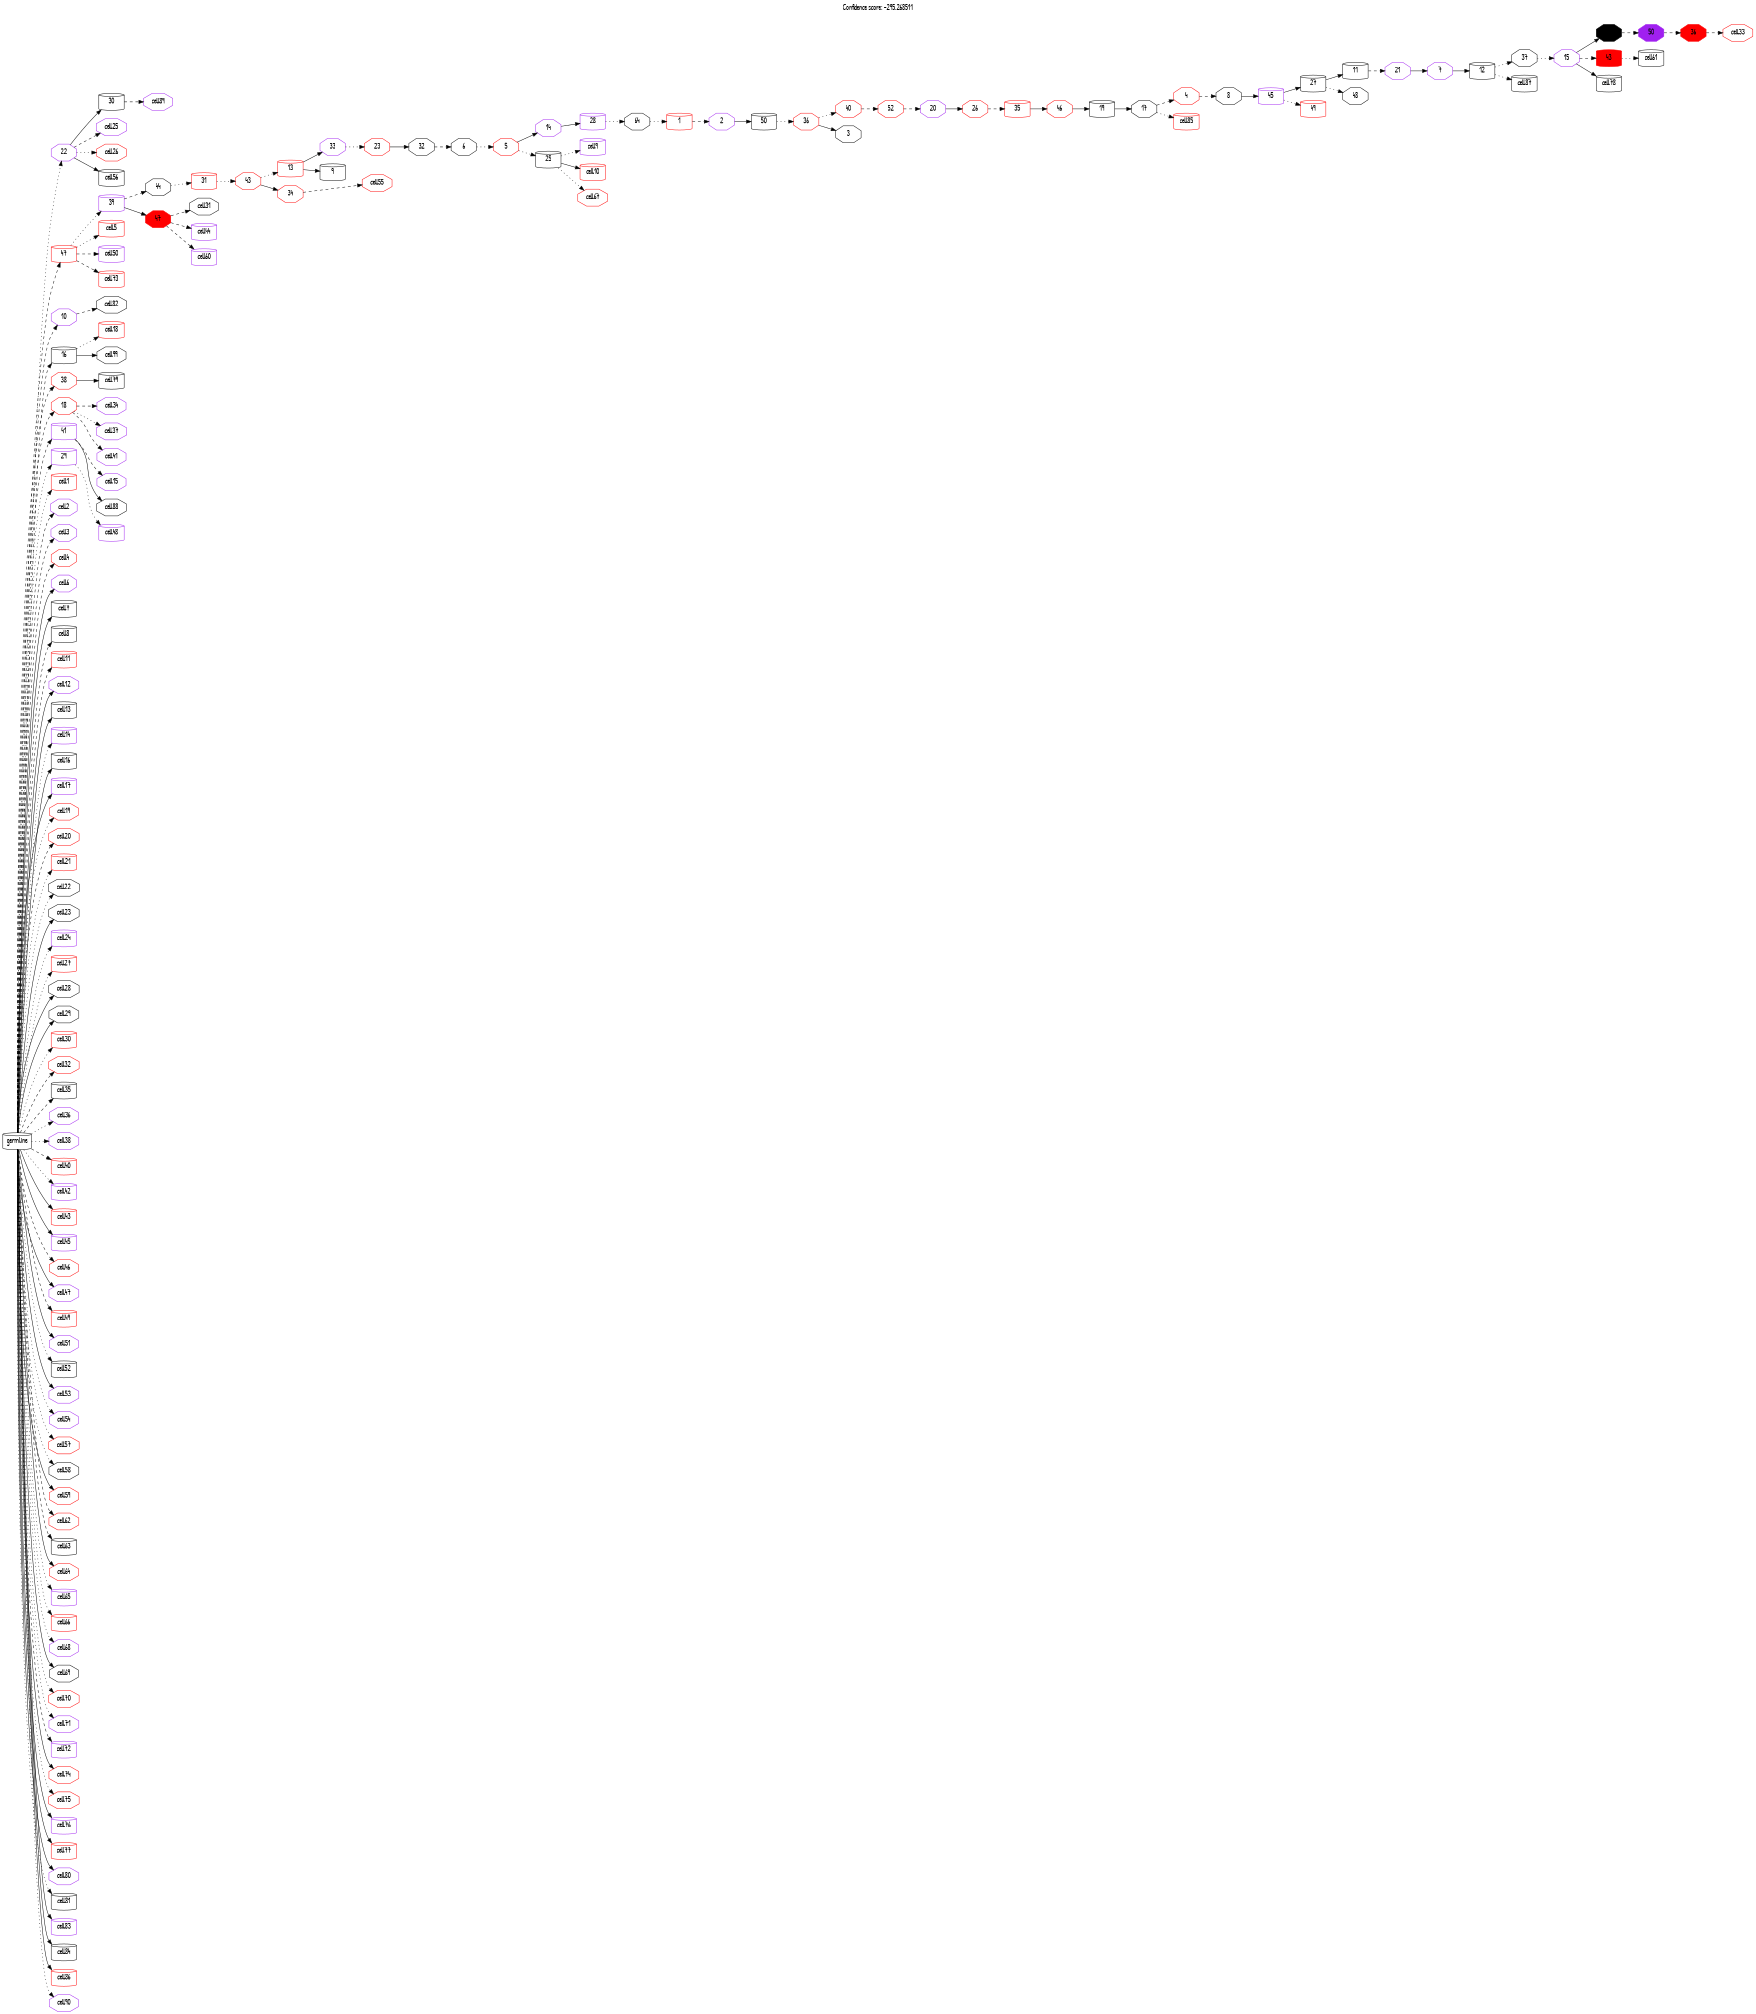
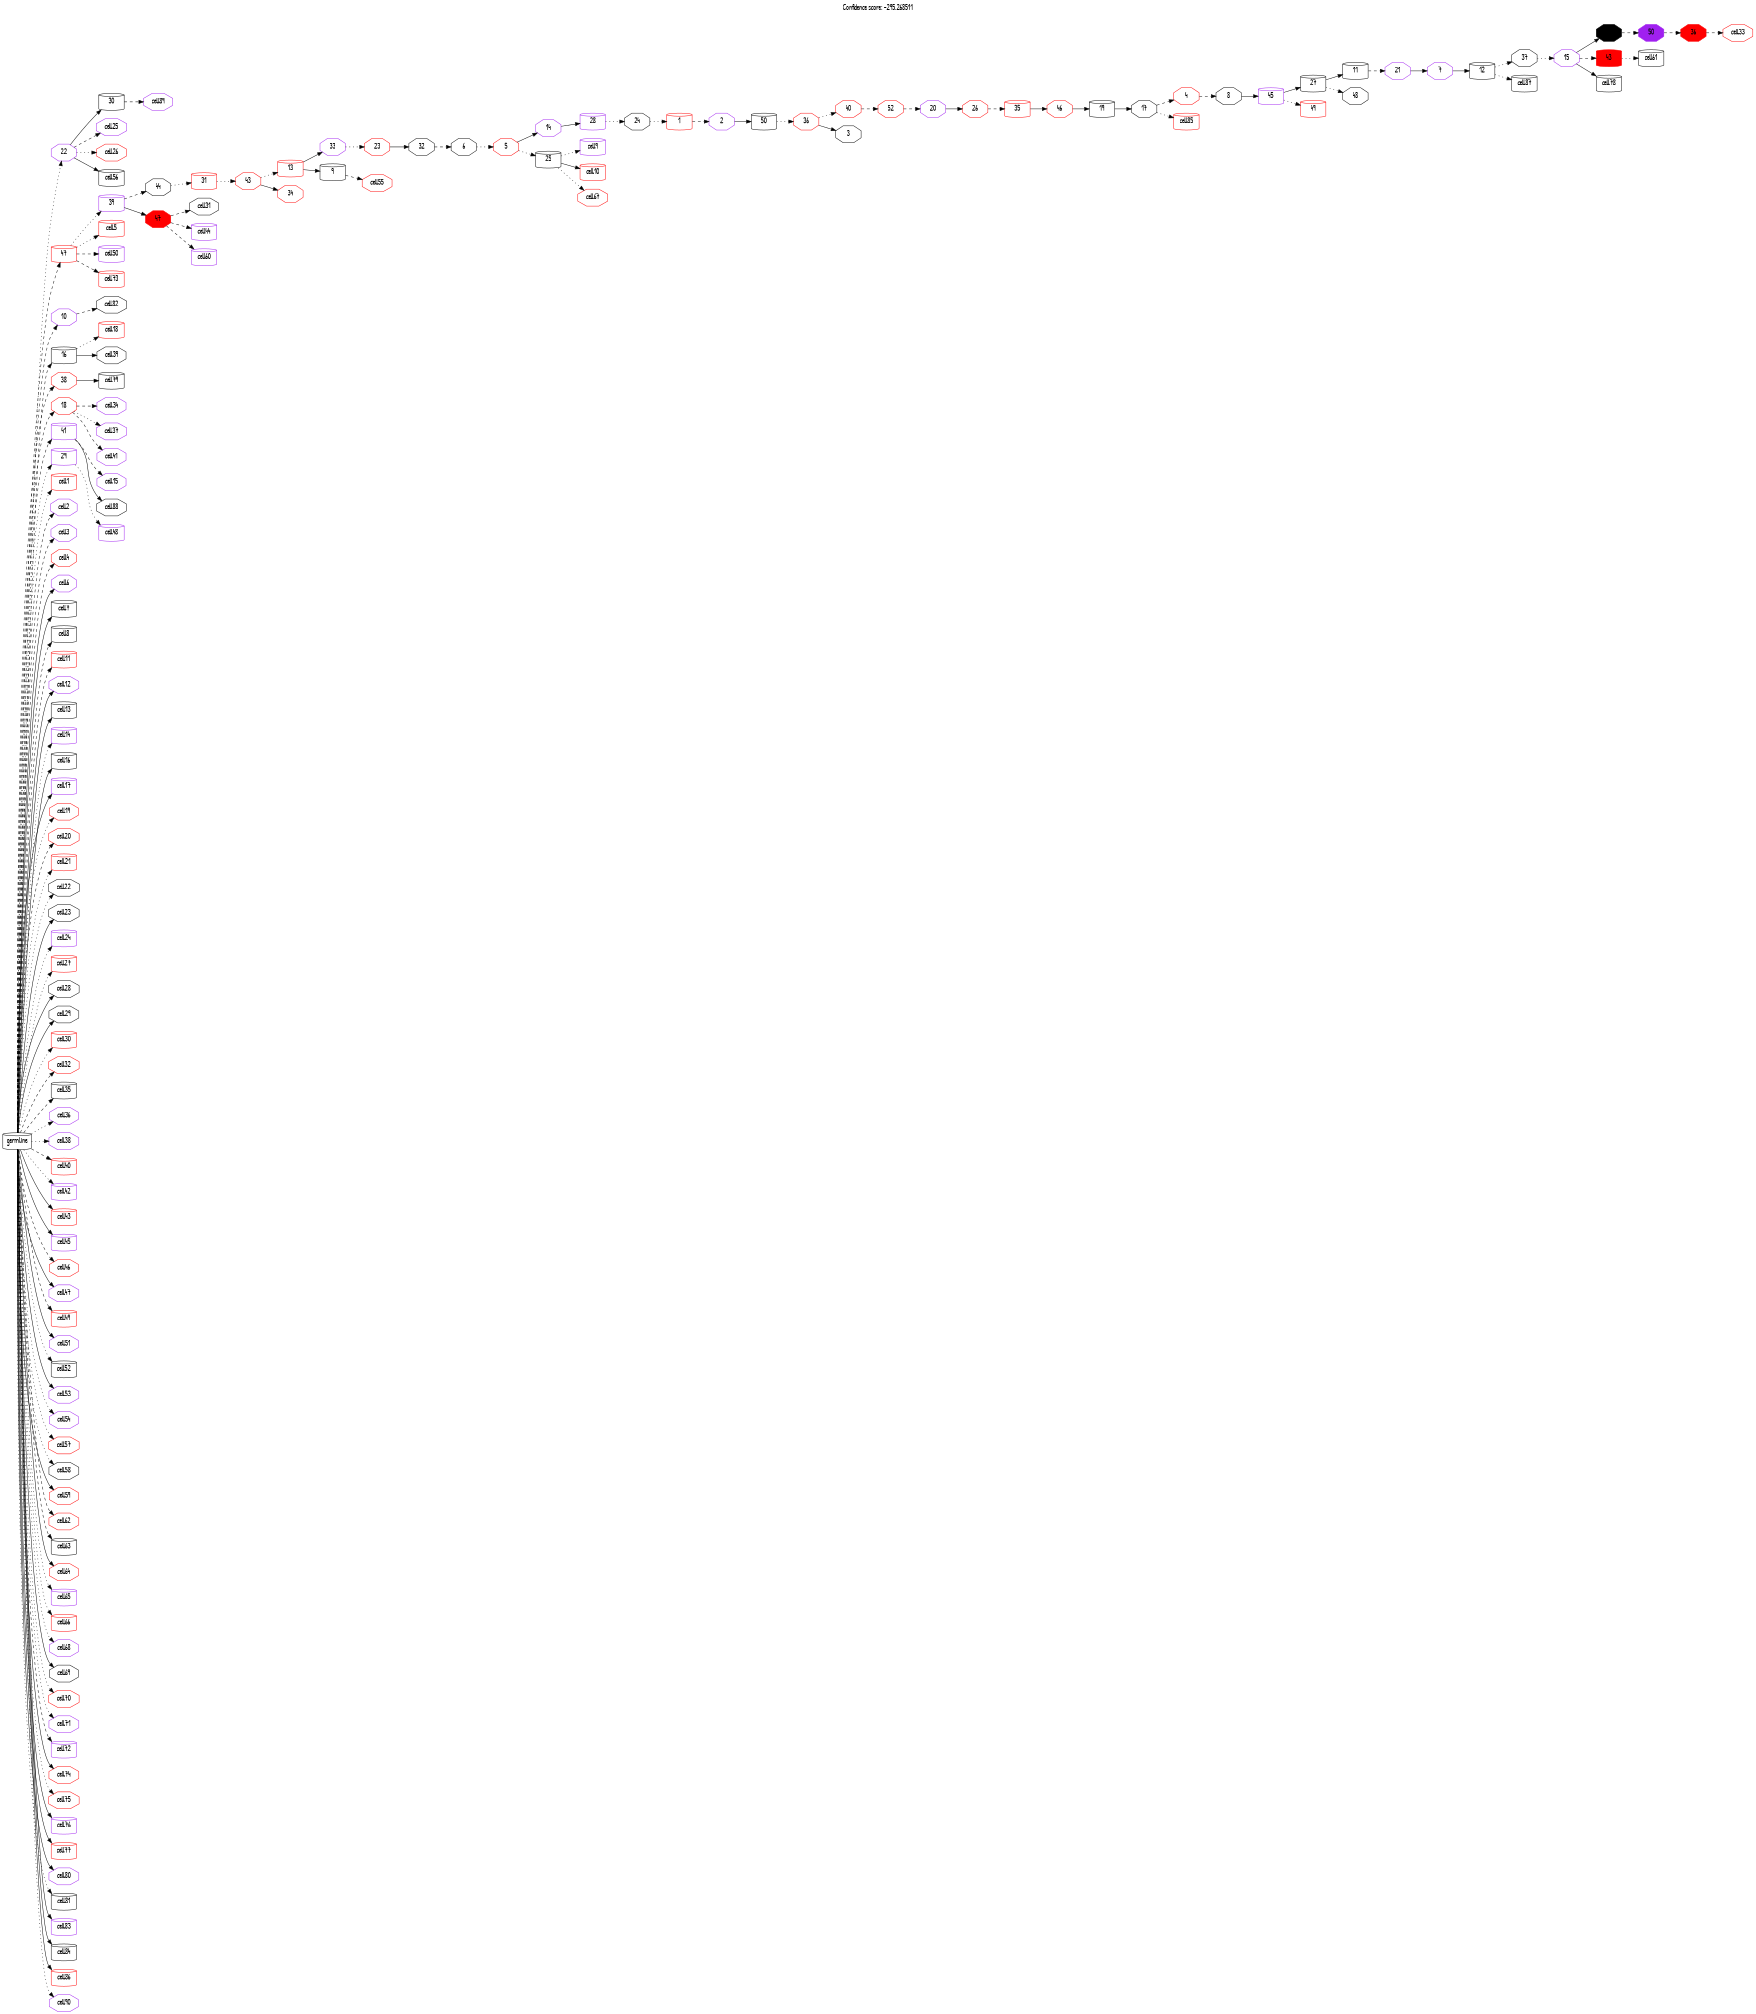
(637, 122) -> (637, 122)
(330, 189) -> (352, 177)
(111, 355) -> (111, 355)
